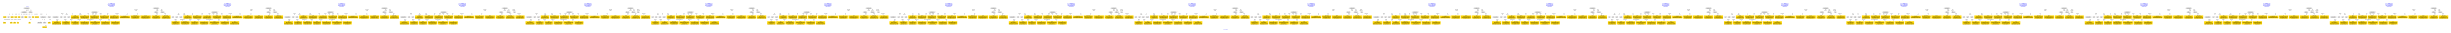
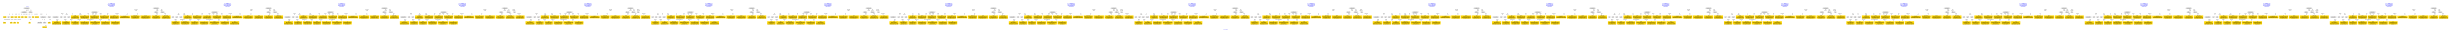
(22, 17) -> (22, 17)
